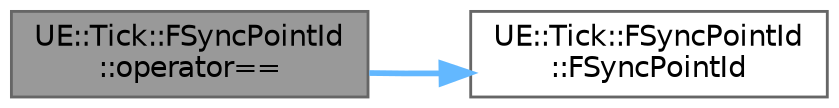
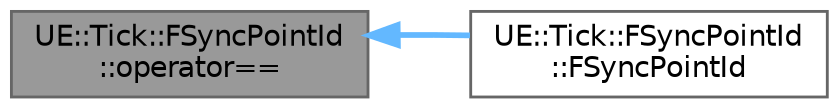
(405, 73) -> (434, 35)
